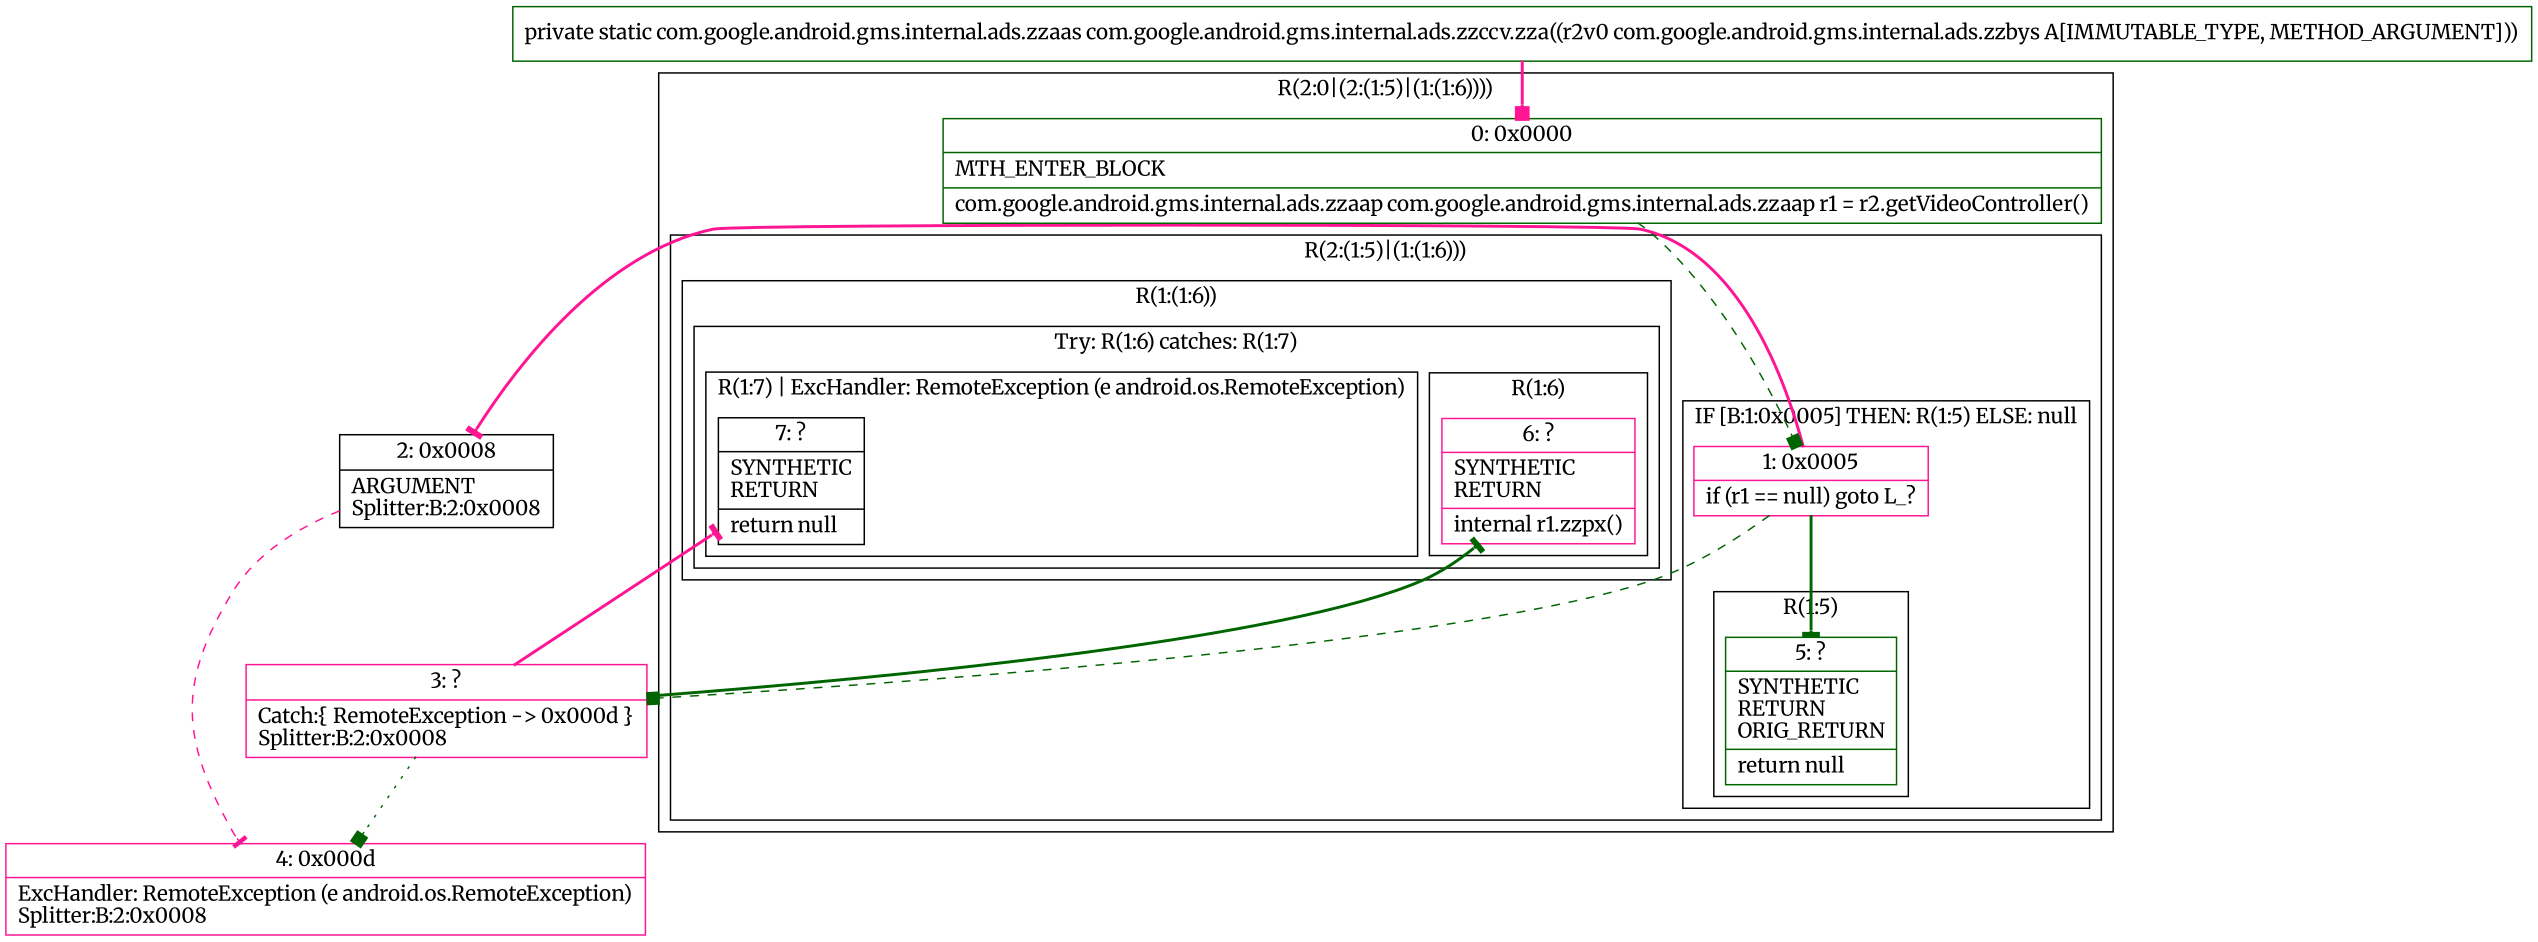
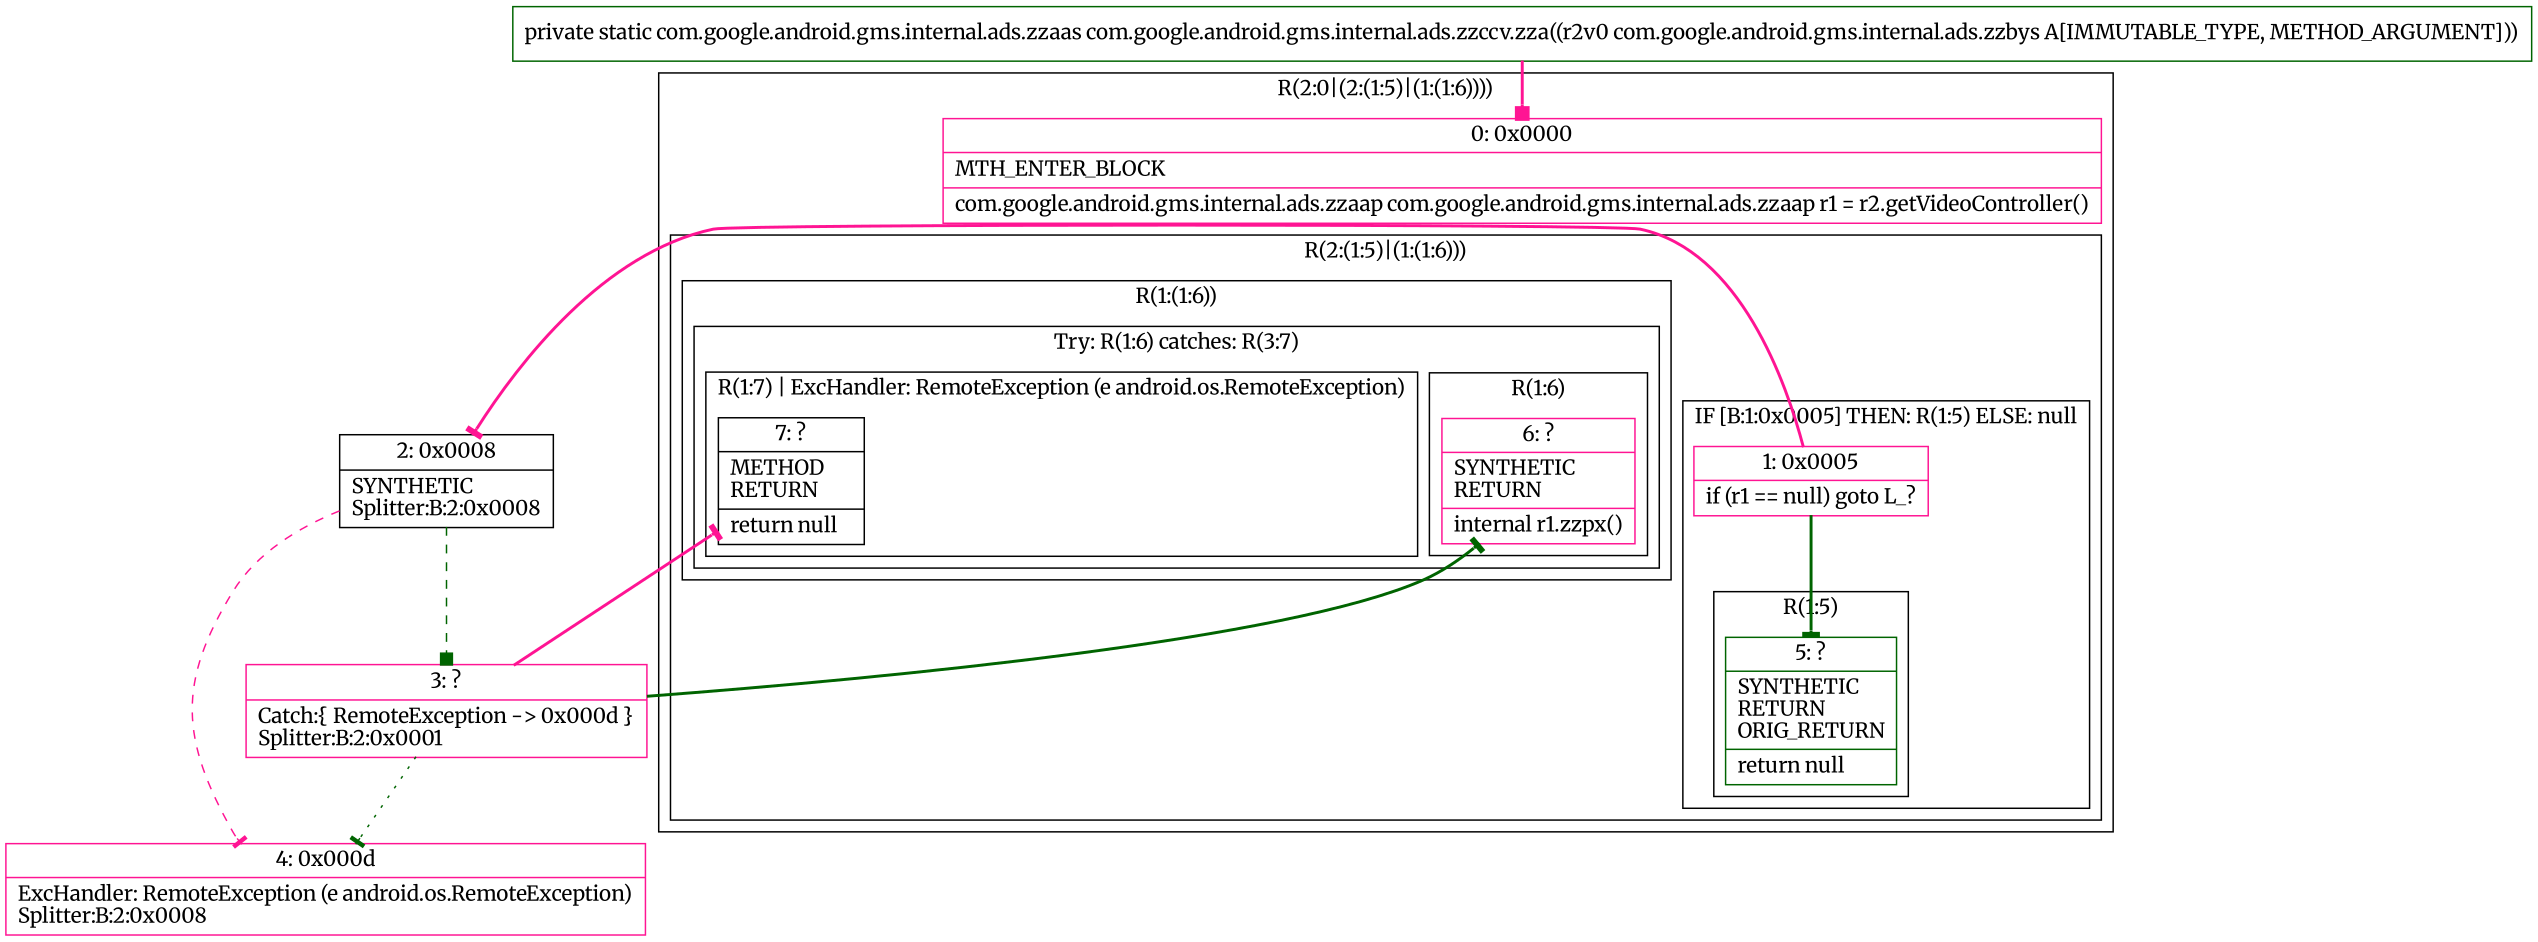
(1522, 171) -> (1522, 171)
(1726, 319) -> none
(1177, 343) -> (1177, 343)
(791, 469) -> (777, 469)
(414, 487) -> (413, 487)
(1227, 652) -> (447, 589)
(353, 739) -> (351, 739)
(388, 797) -> (388, 797)
